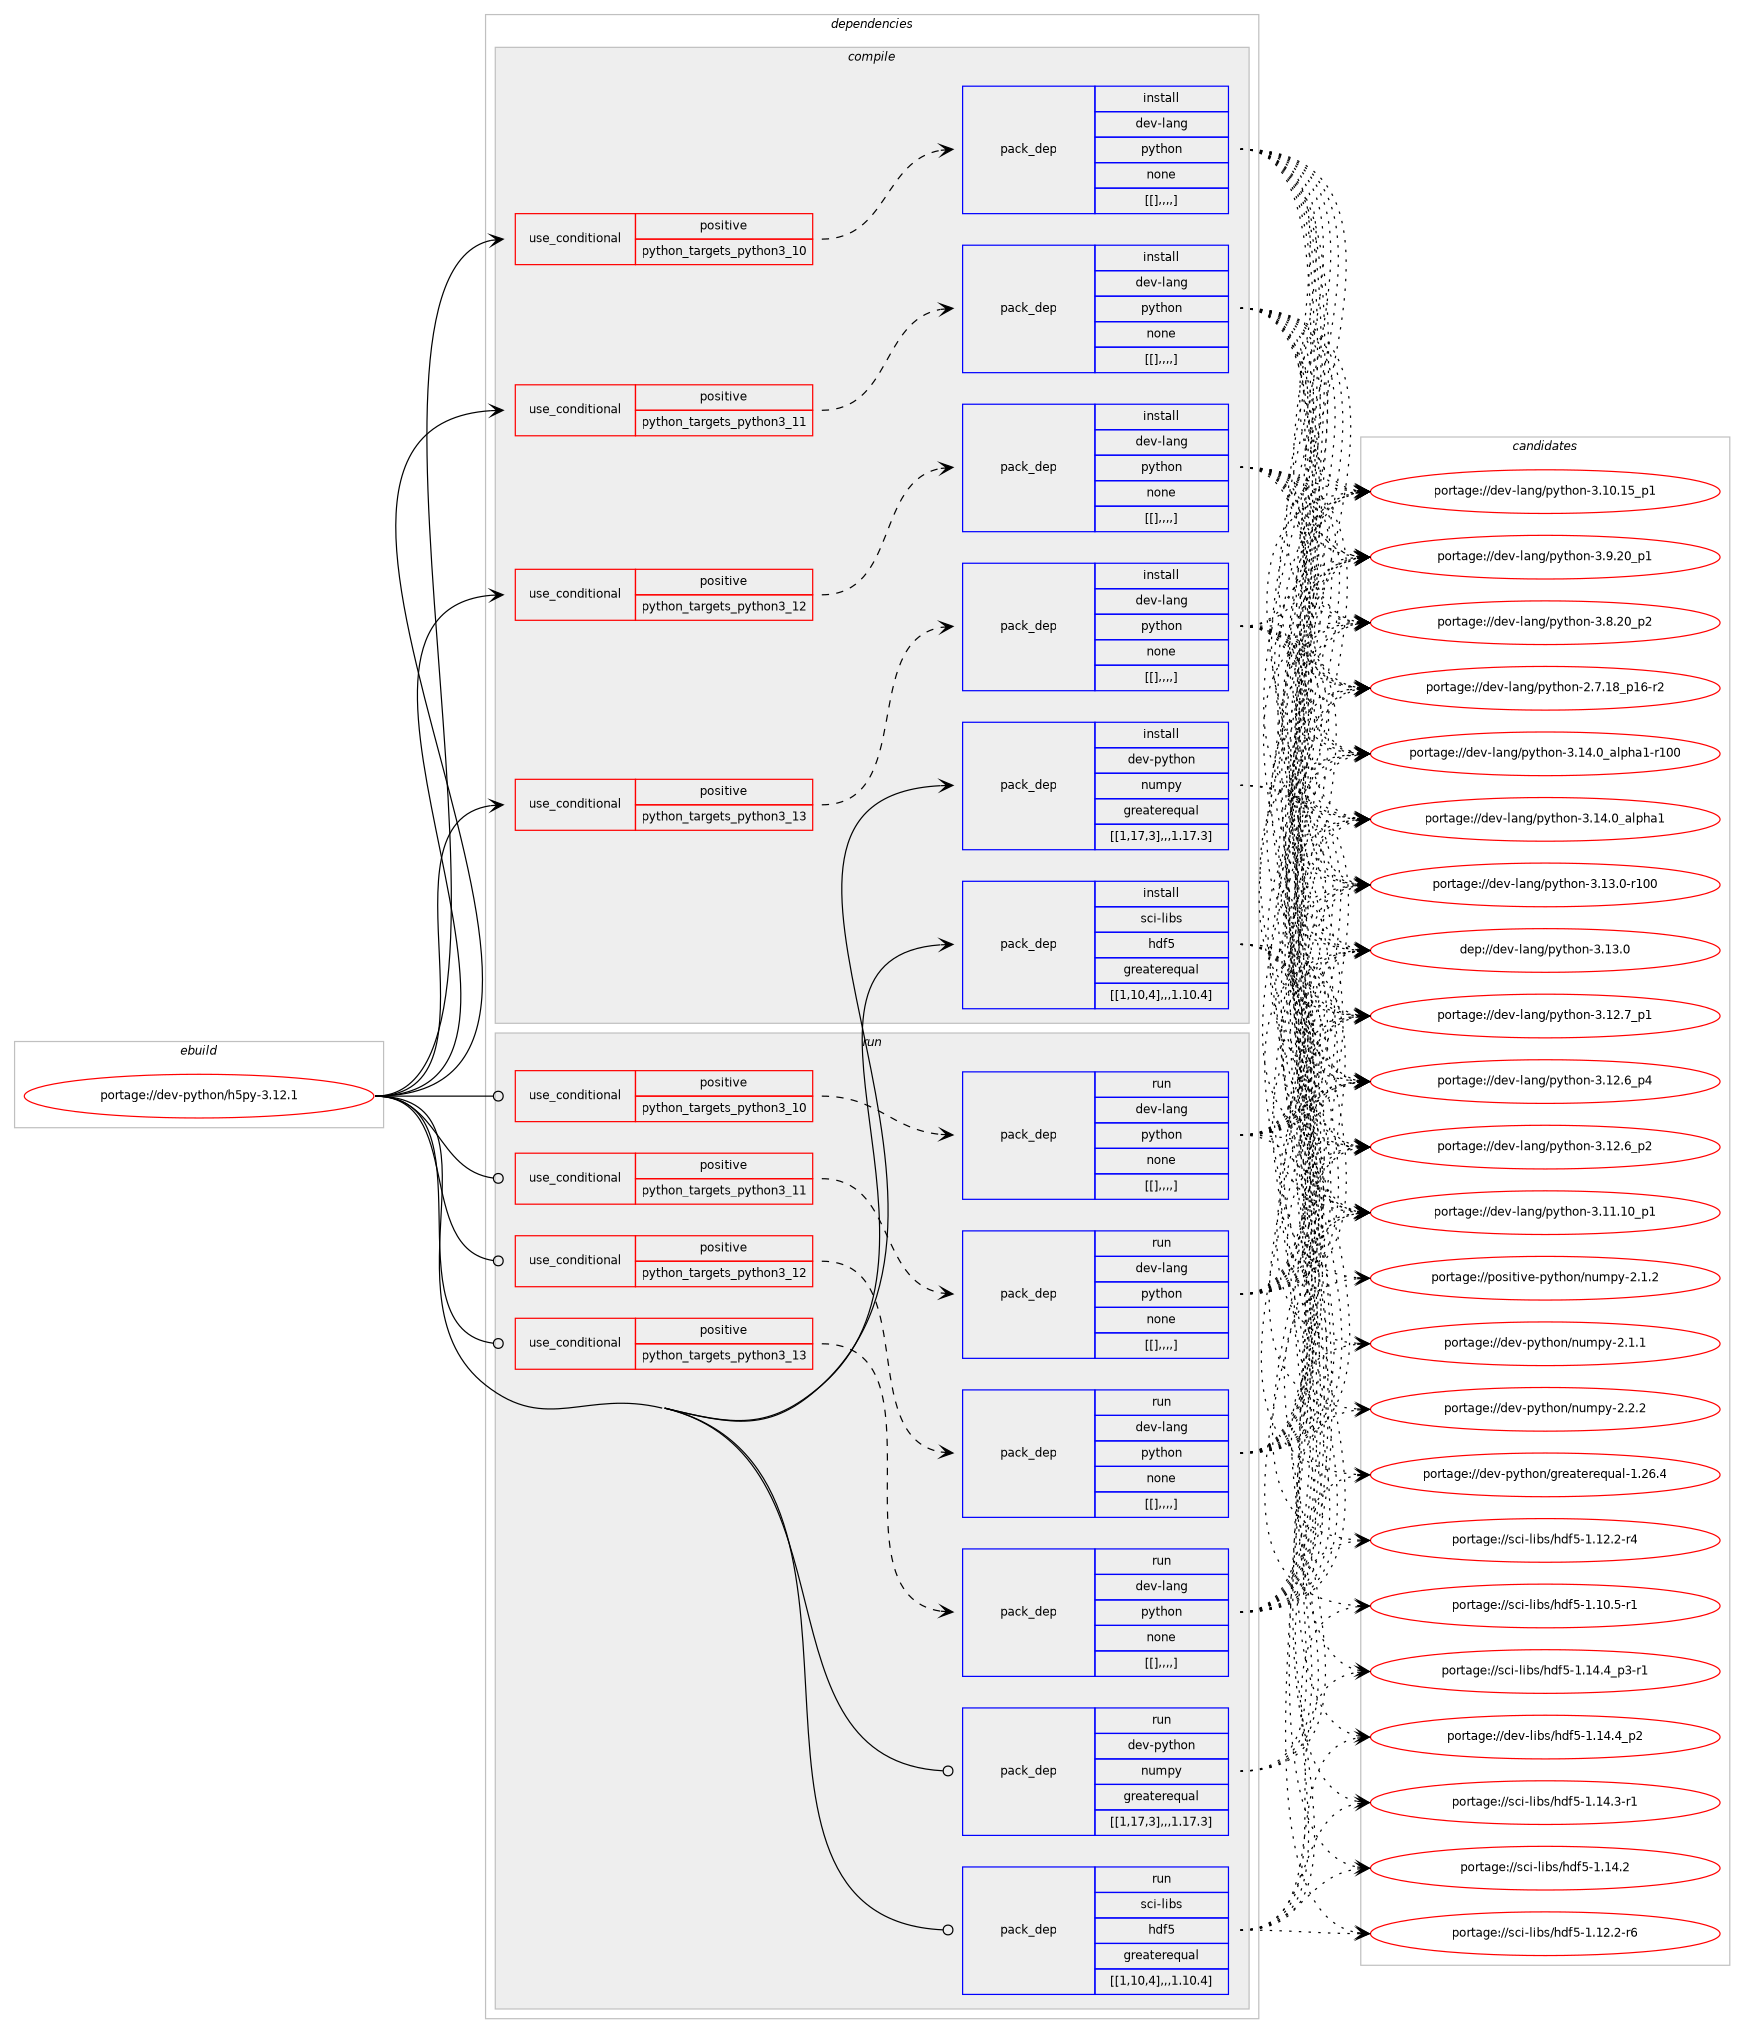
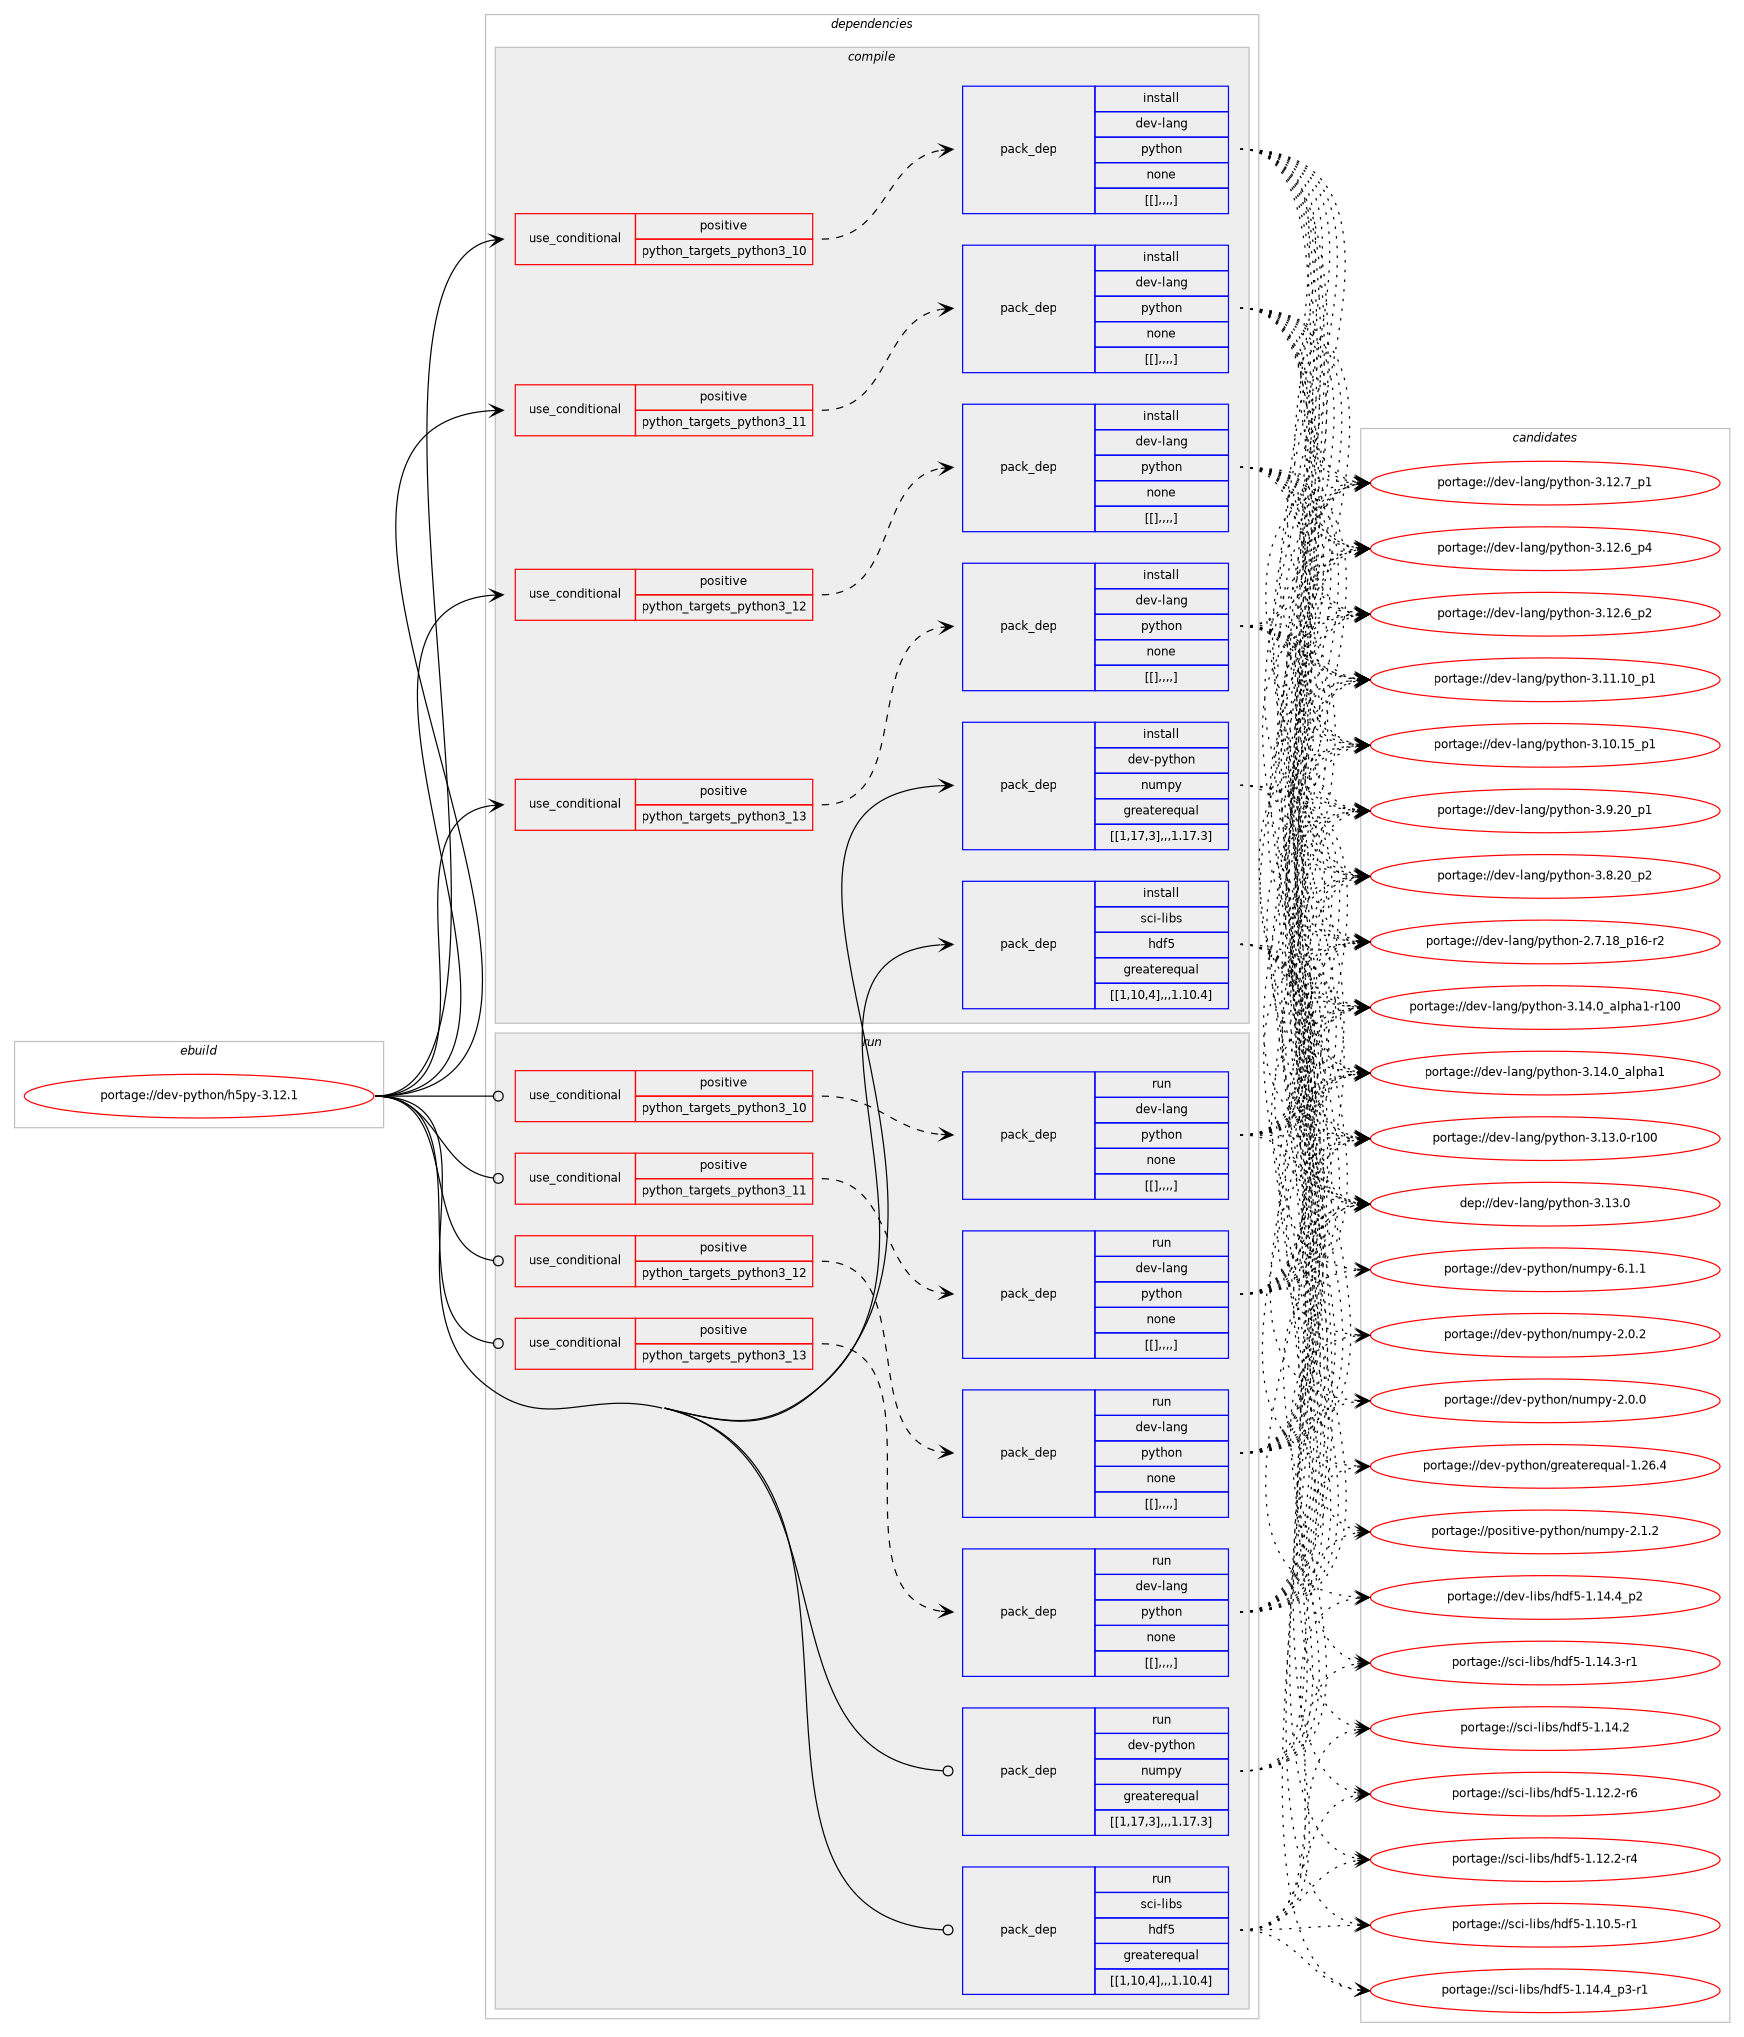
(1545, 1344) -> (1545, 1270)
none -> (1545, 1401)
(1545, 1409) -> (1545, 1335)
